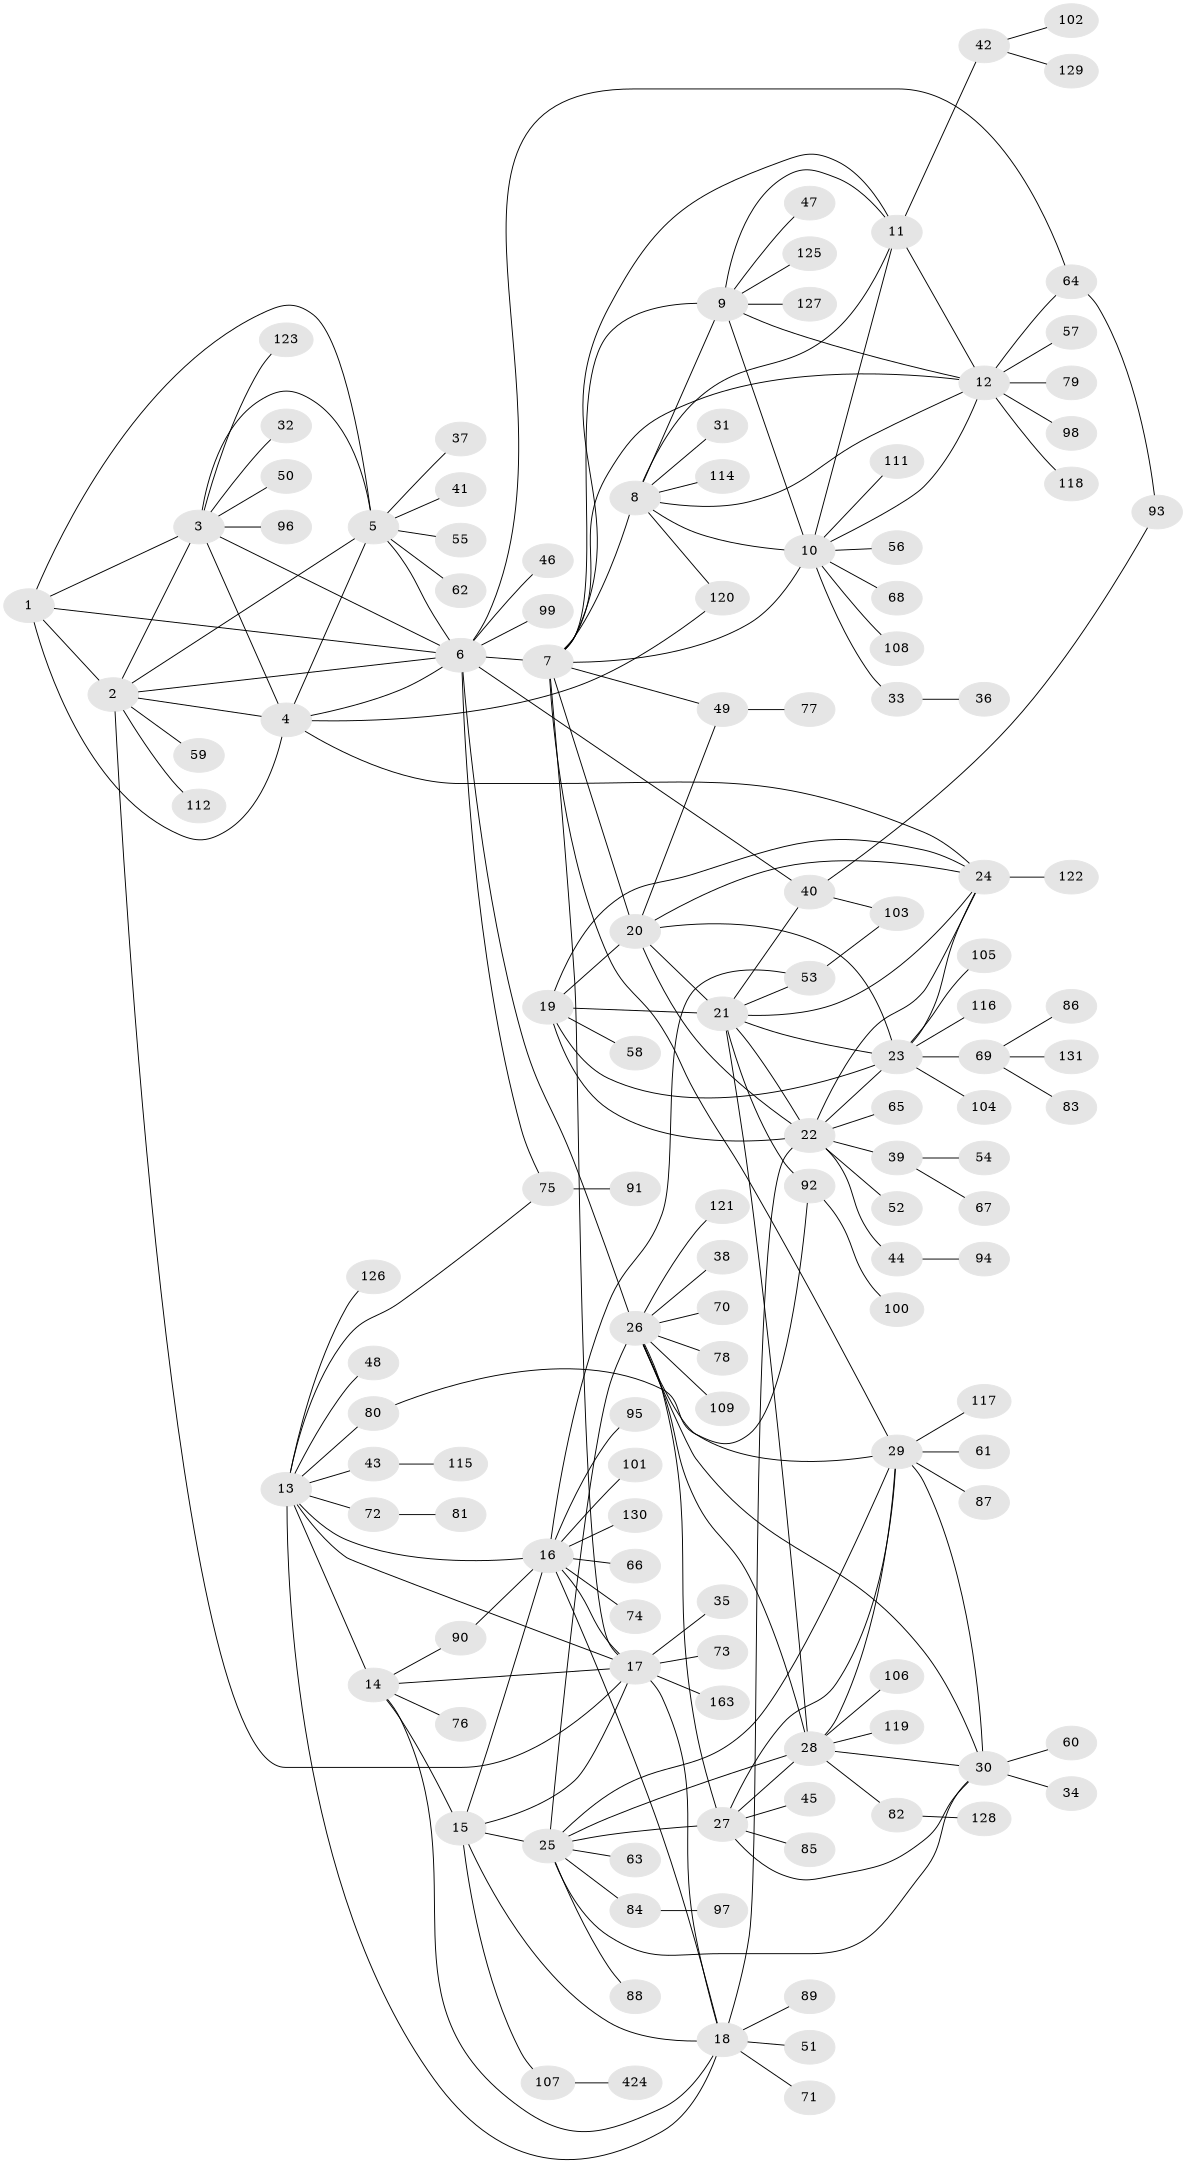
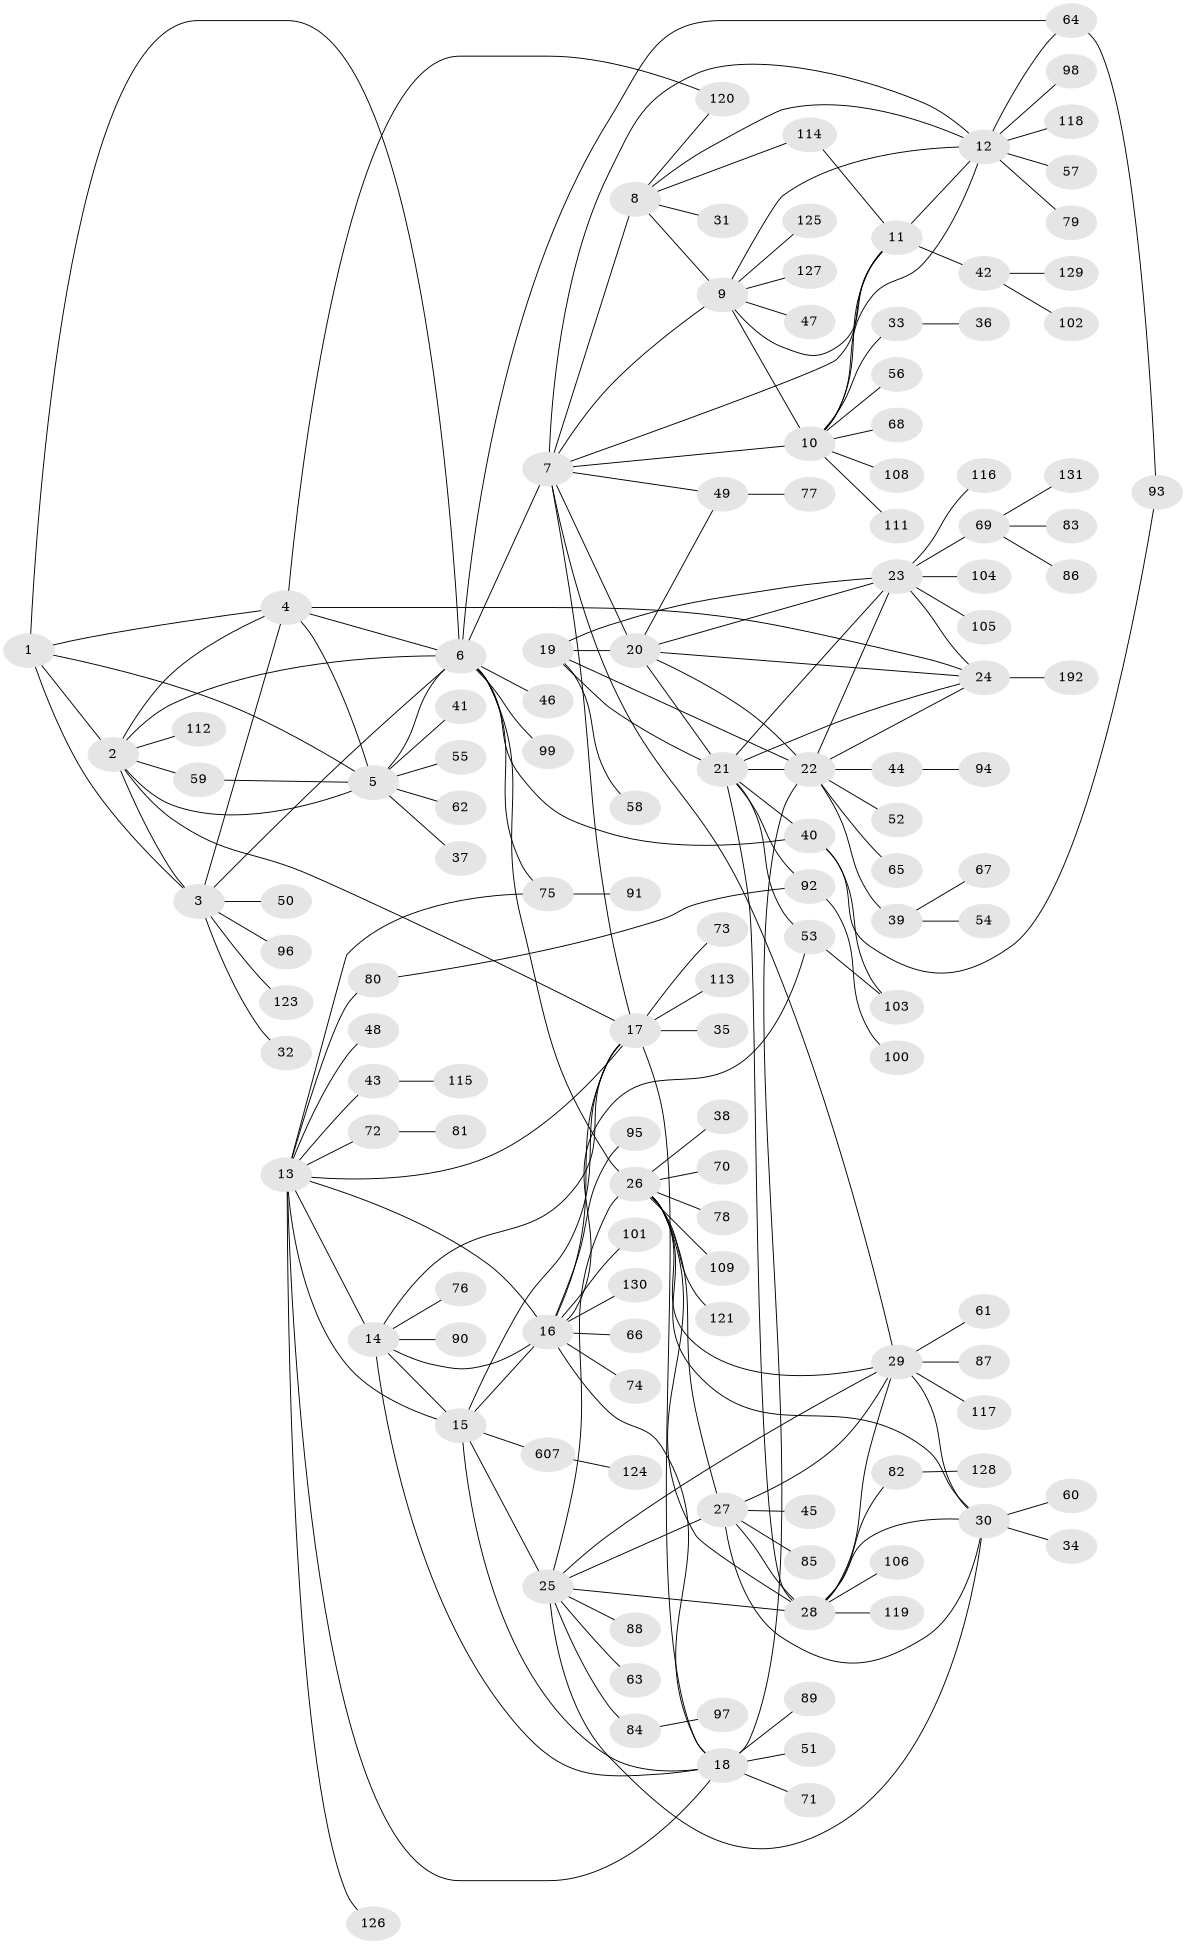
(766, 365) -> (853, 186)
(286, 391) -> (286, 781)
(716, 539) -> none
(735, 861) -> none
(1071, 877) -> (1071, 678)
none -> (326, 1332)
(504, 1597) -> (463, 1369)
(722, 1703) -> (722, 980)
(548, 2083) -> (548, 1455)
(635, 2083) -> (635, 1473)
